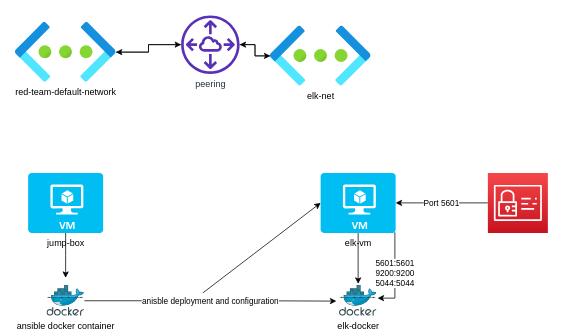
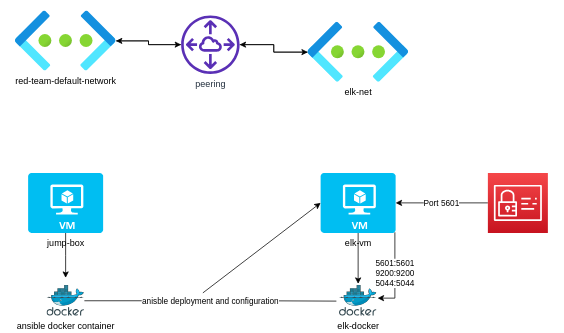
(66, 52) -> (66, 41)
(321, 56) -> (358, 52)
(330, 301) -> (332, 301)
